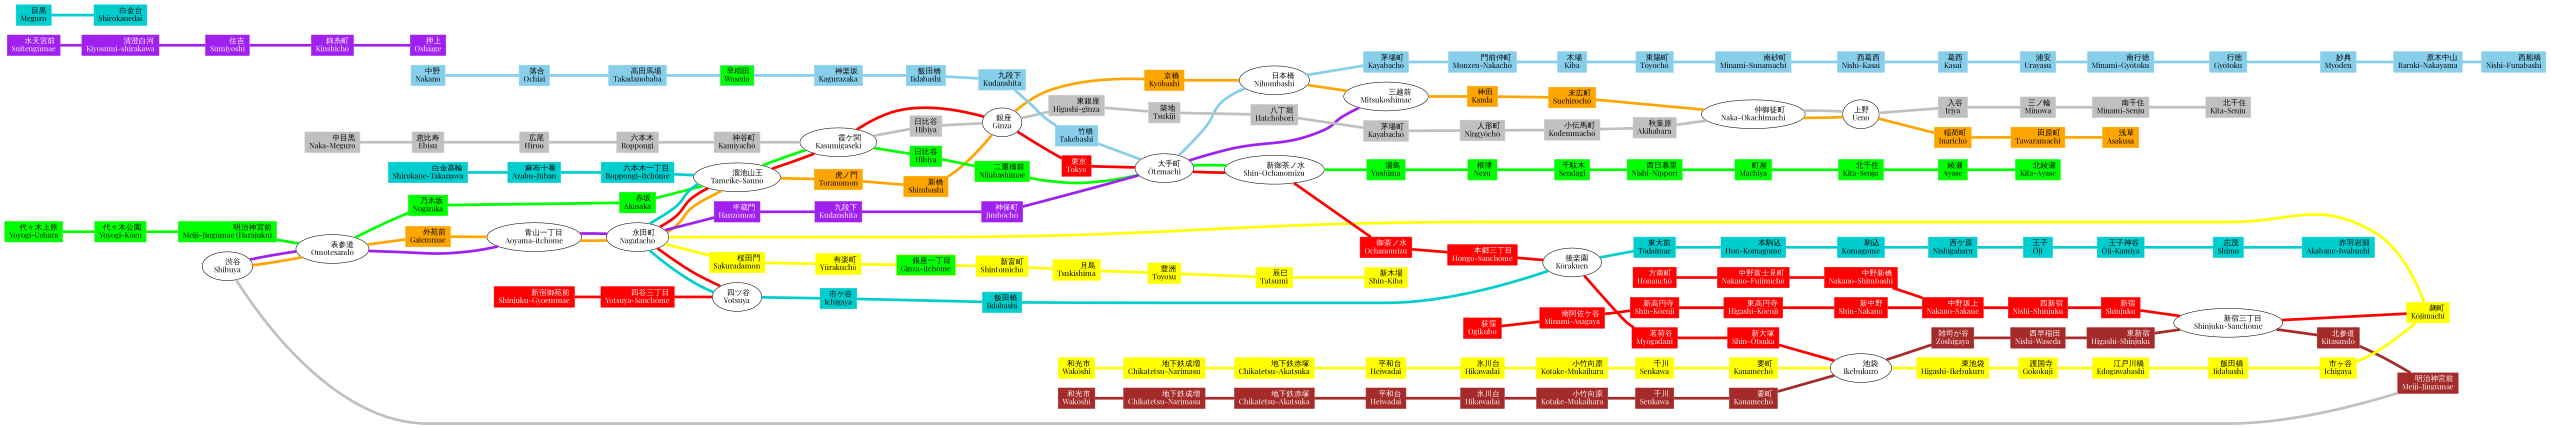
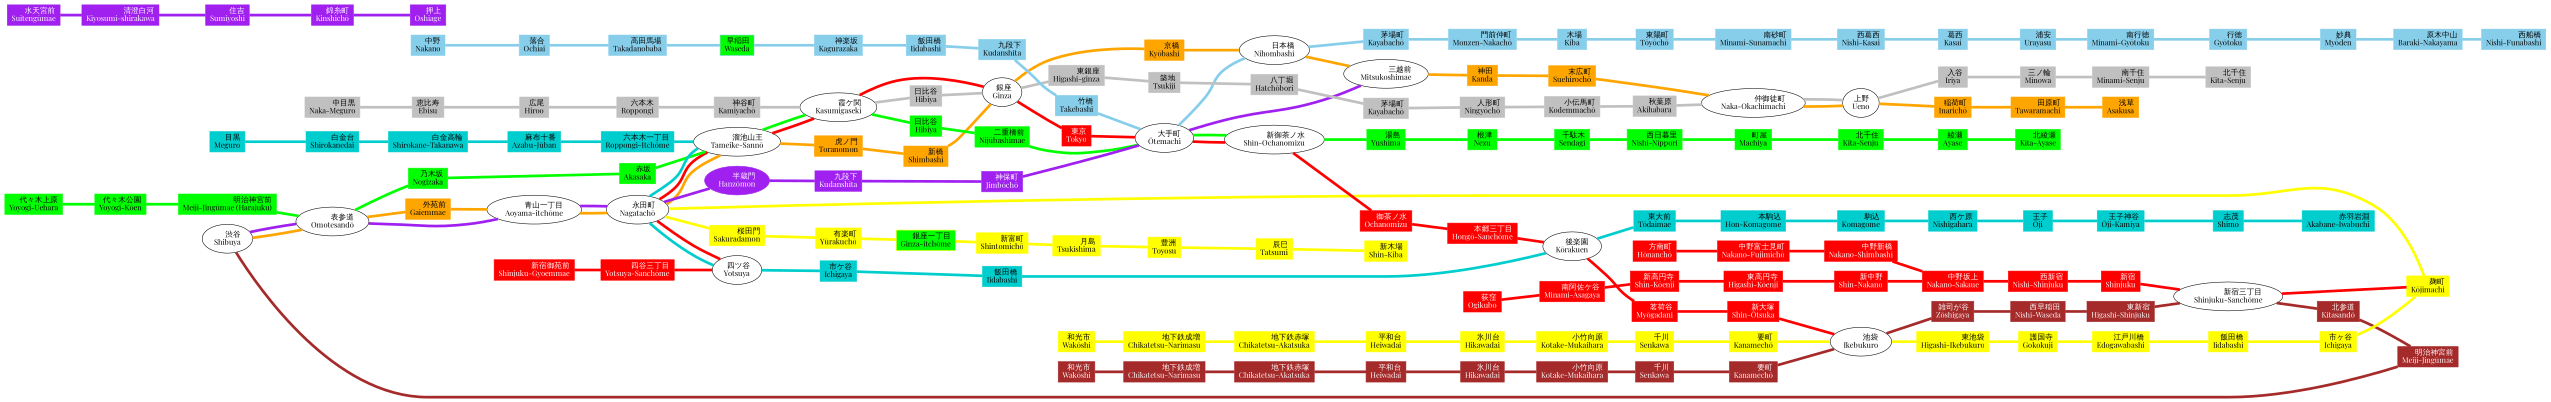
none -> (374, 142)
(737, 212) -> (737, 181)
(1290, 424) -> (1290, 397)
